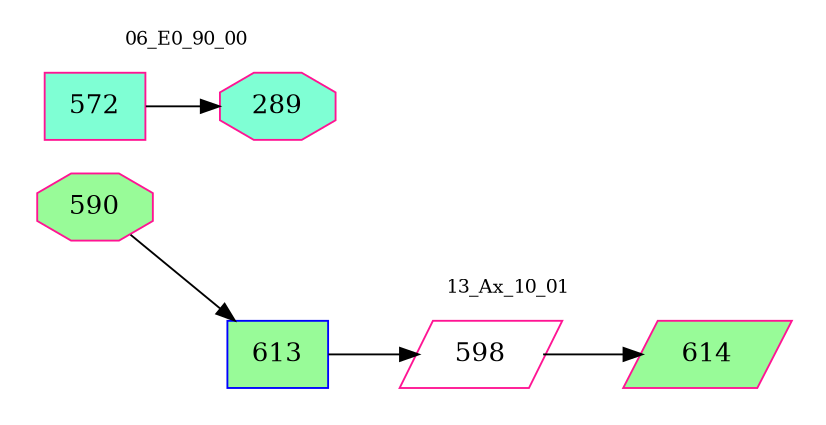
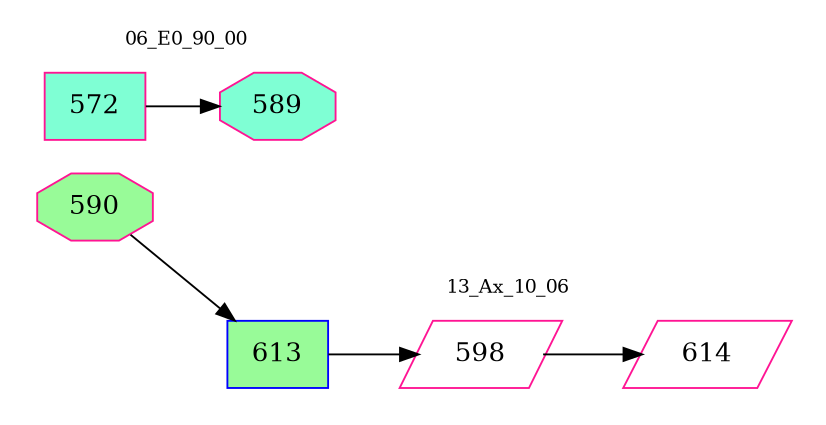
(278, 106) -> (278, 106)
(508, 288) -> (508, 288)
(708, 354) -> (708, 354)
